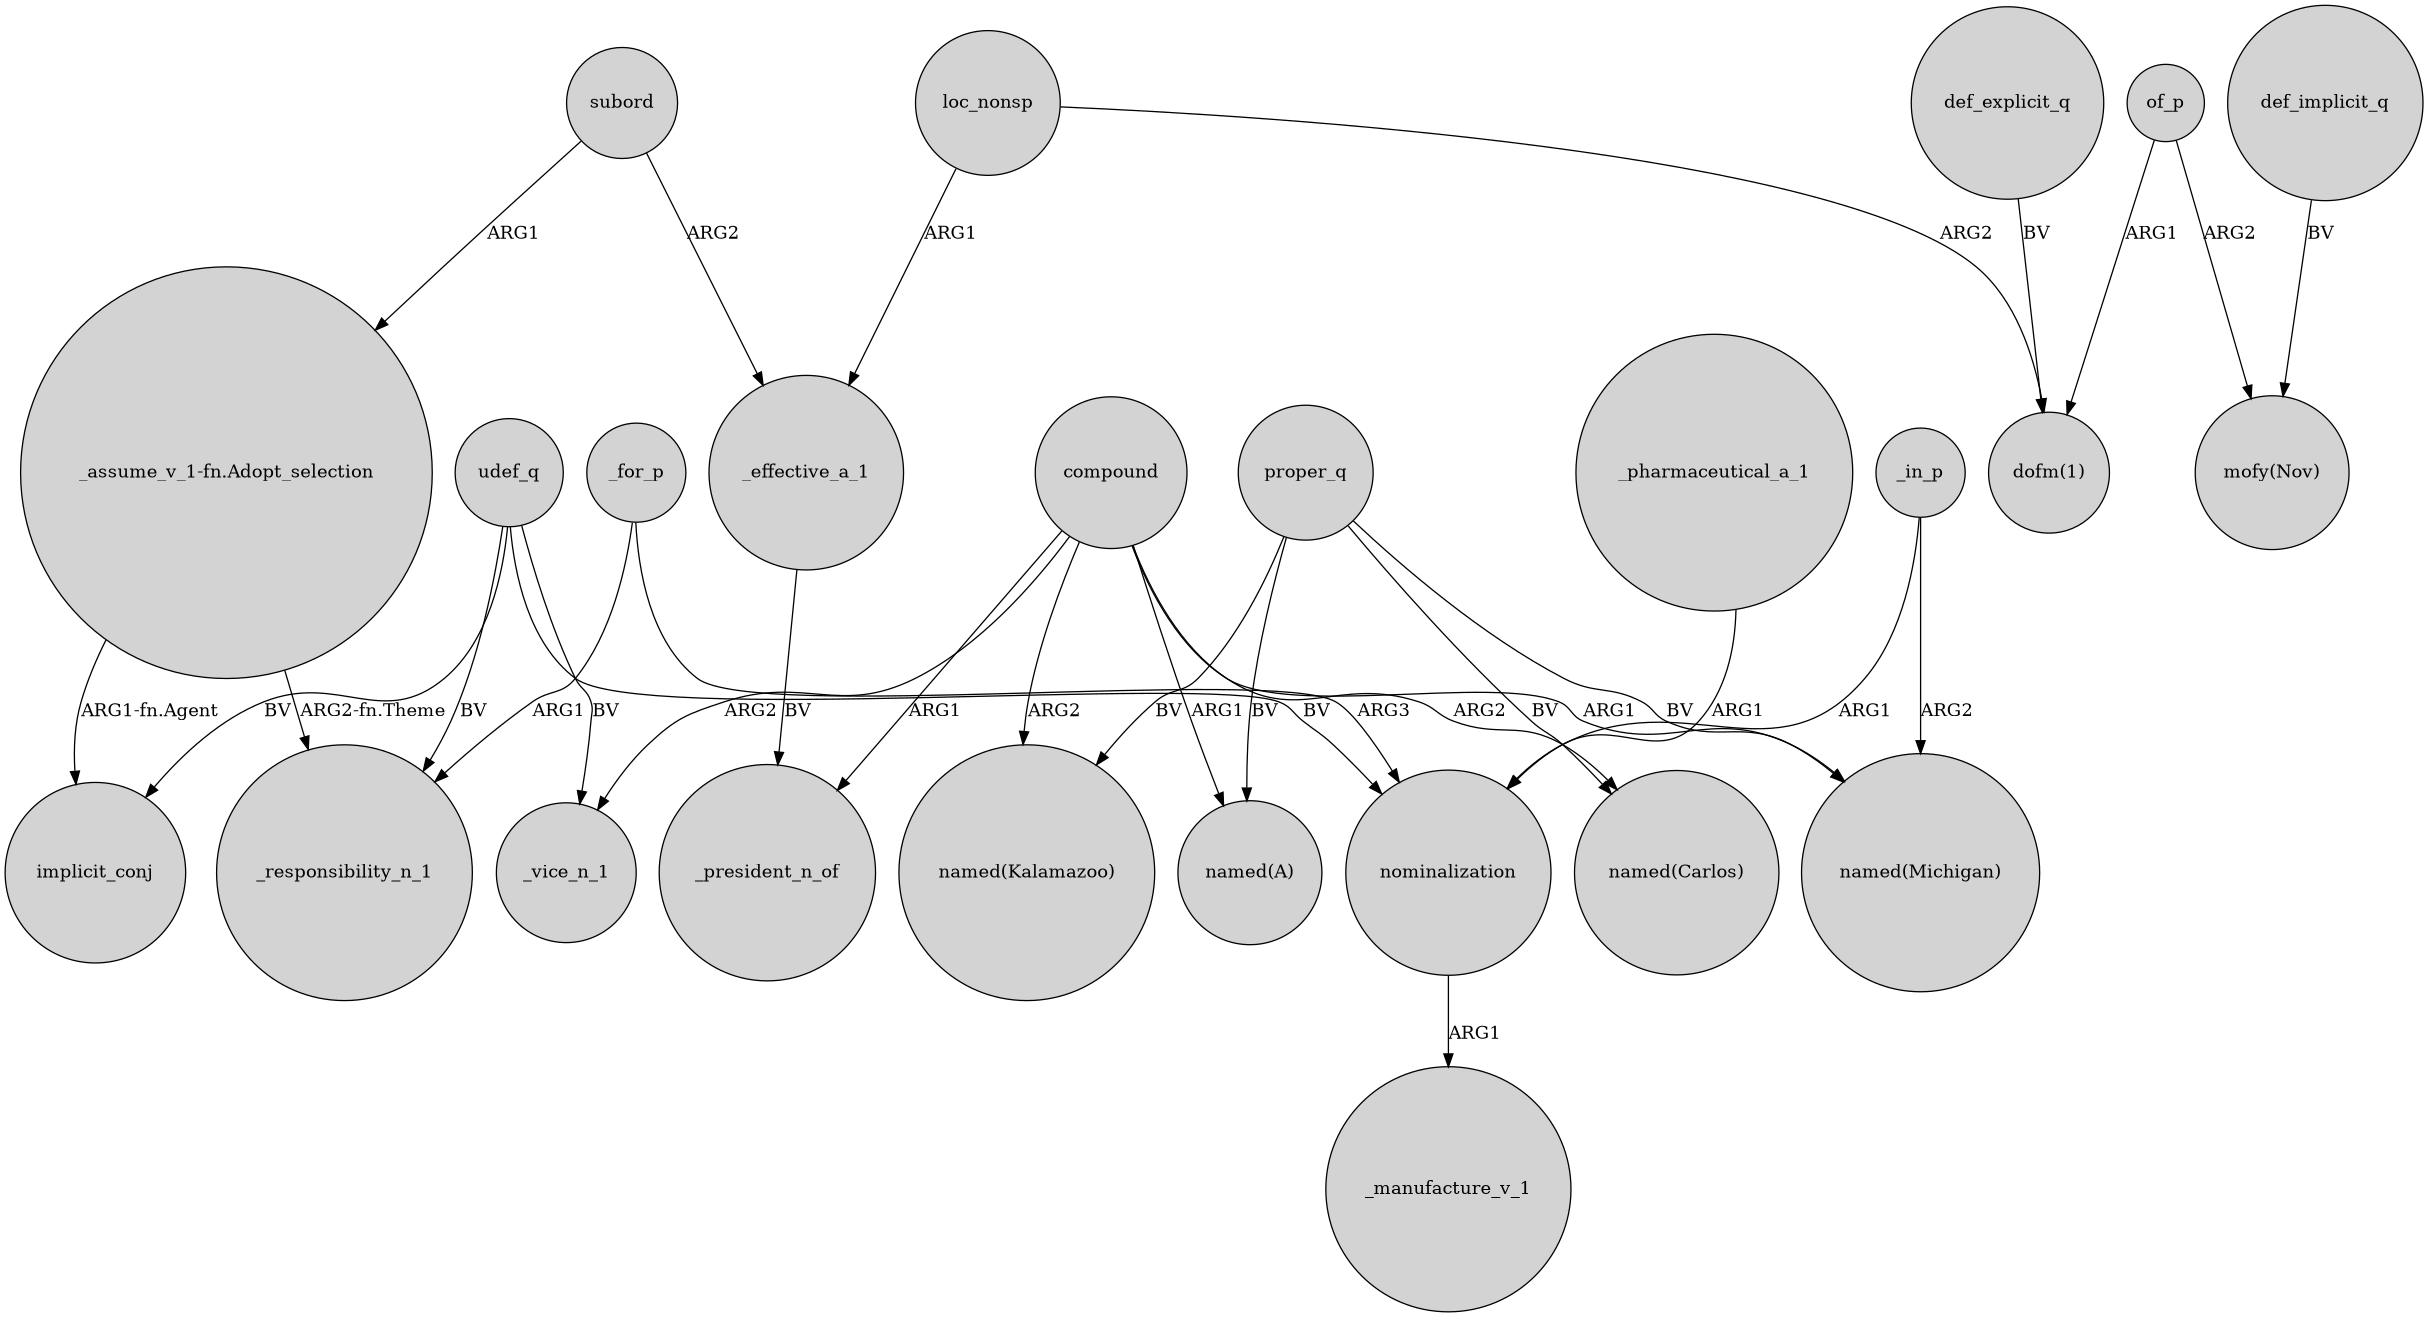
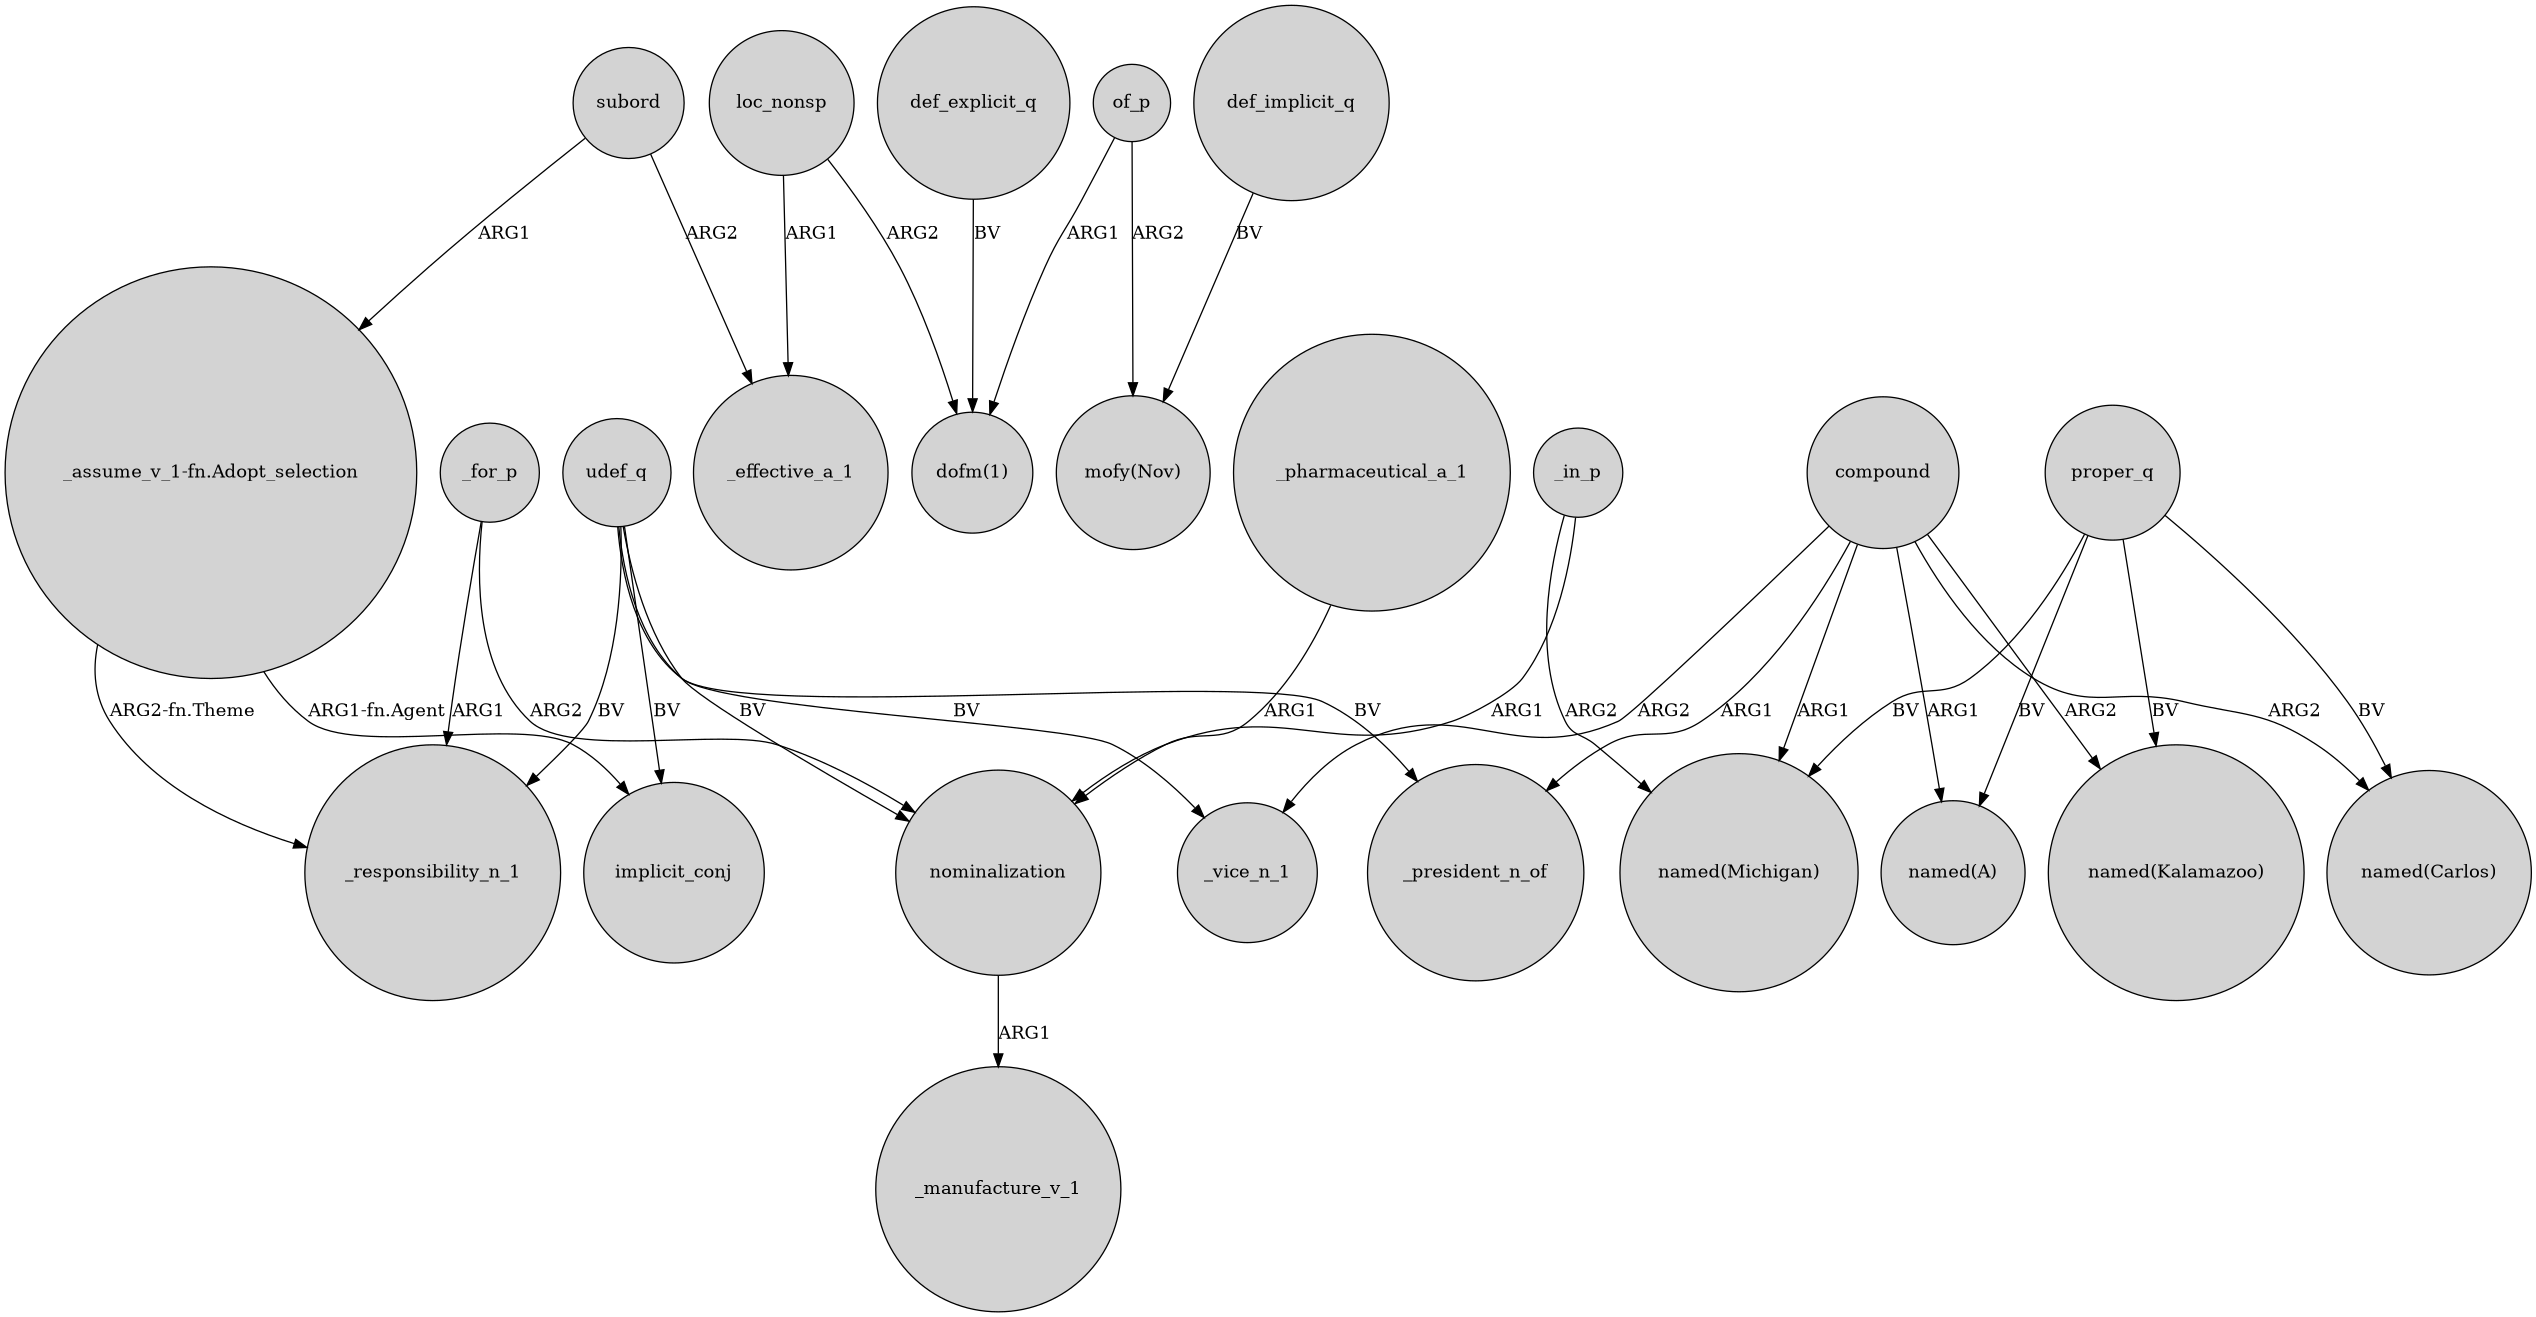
(788, 661) -> (973, 695)
(1384, 711) -> (557, 711)
